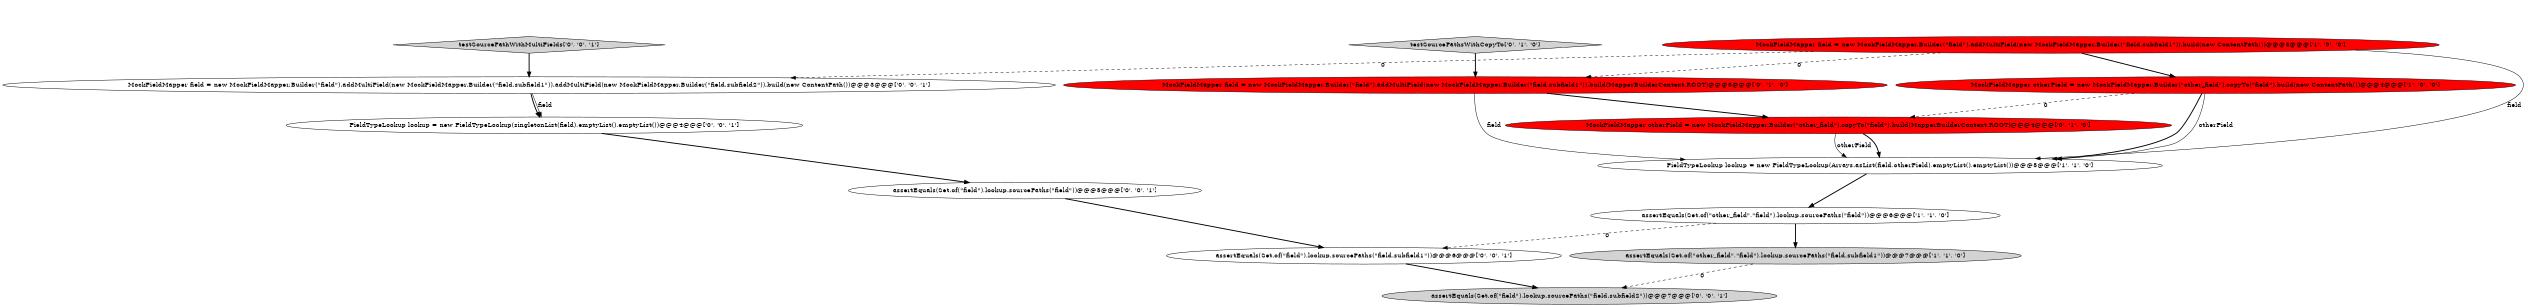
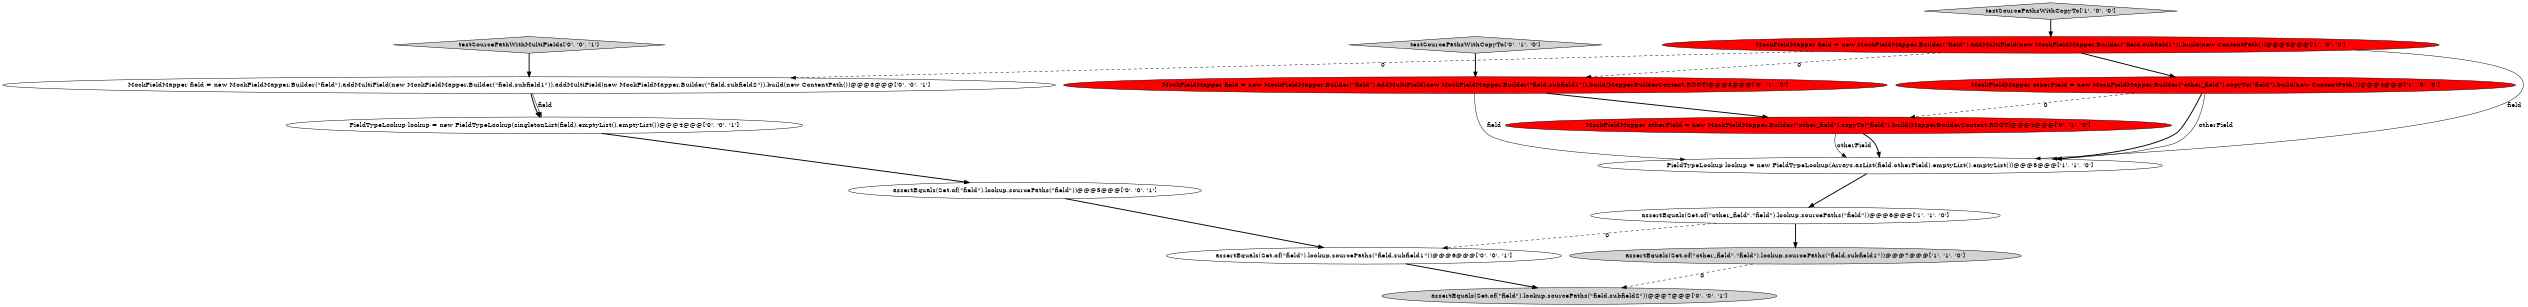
none -> (2051, 11)
